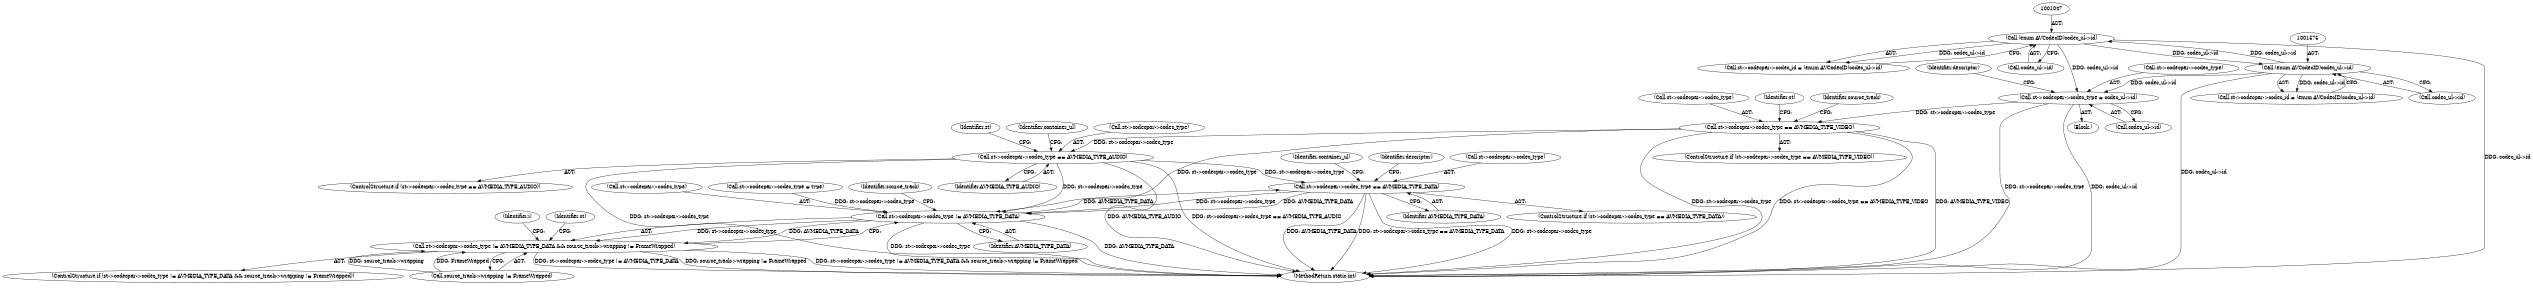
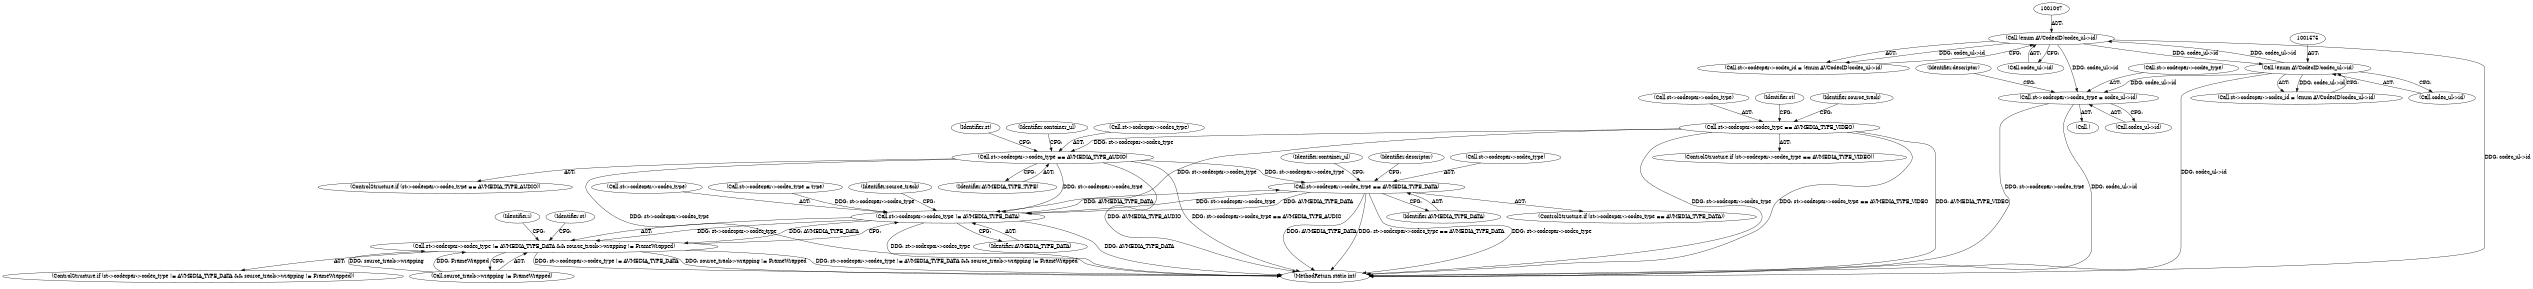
(1919, 110) -> none
(2083, 128) -> (2083, 128)
(997, 187) -> (997, 187)
